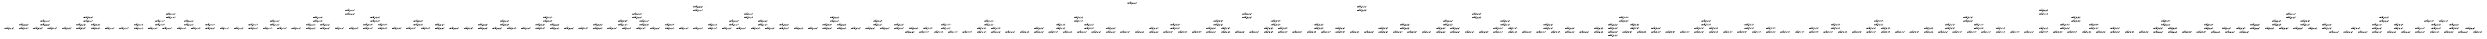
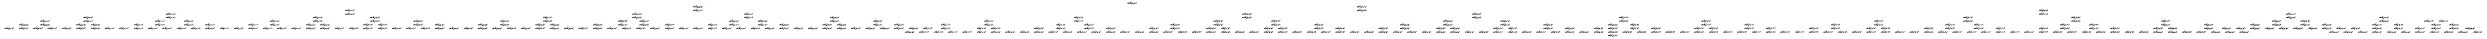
none -> (2341, 29)
